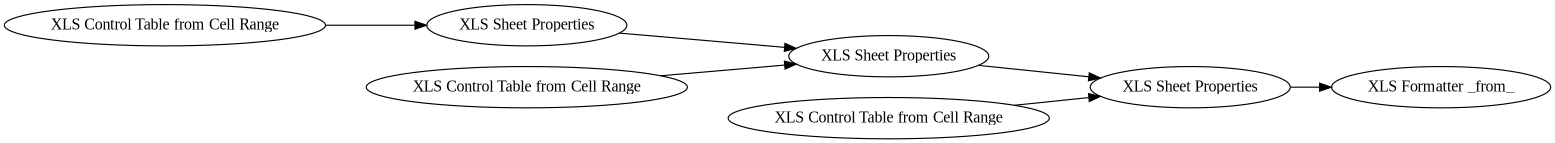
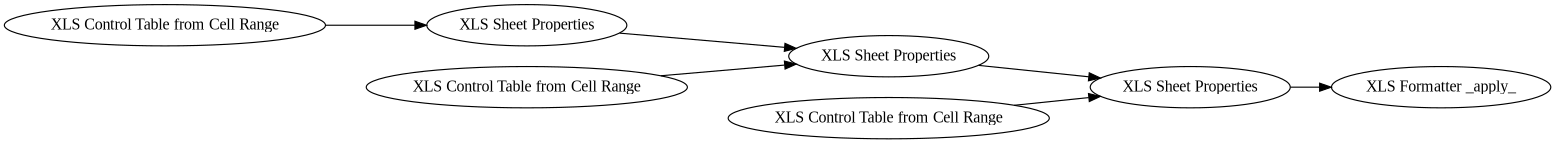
(1441, 87) -> (1441, 87)
